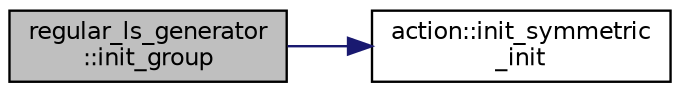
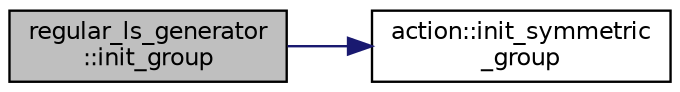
(521, 46) -> (521, 46)
